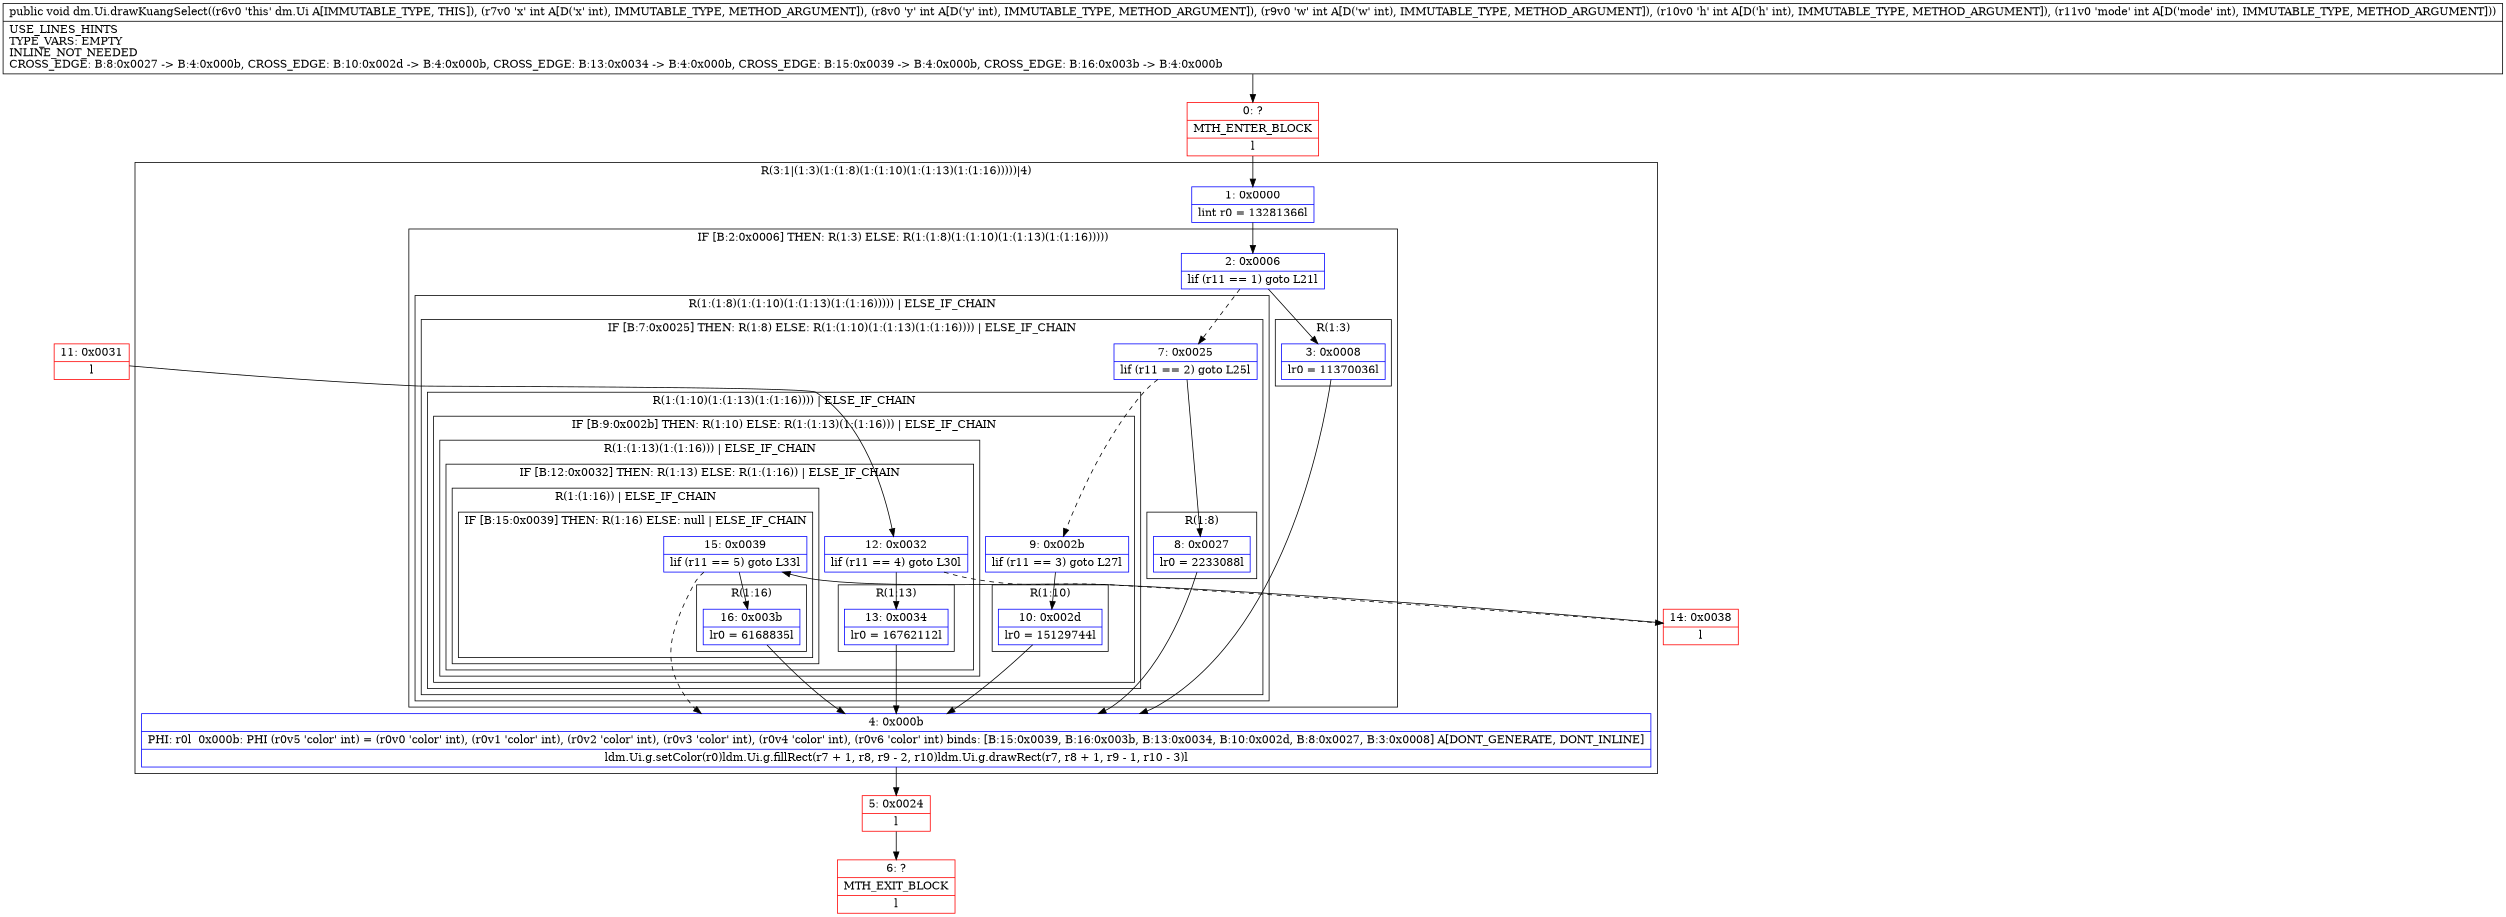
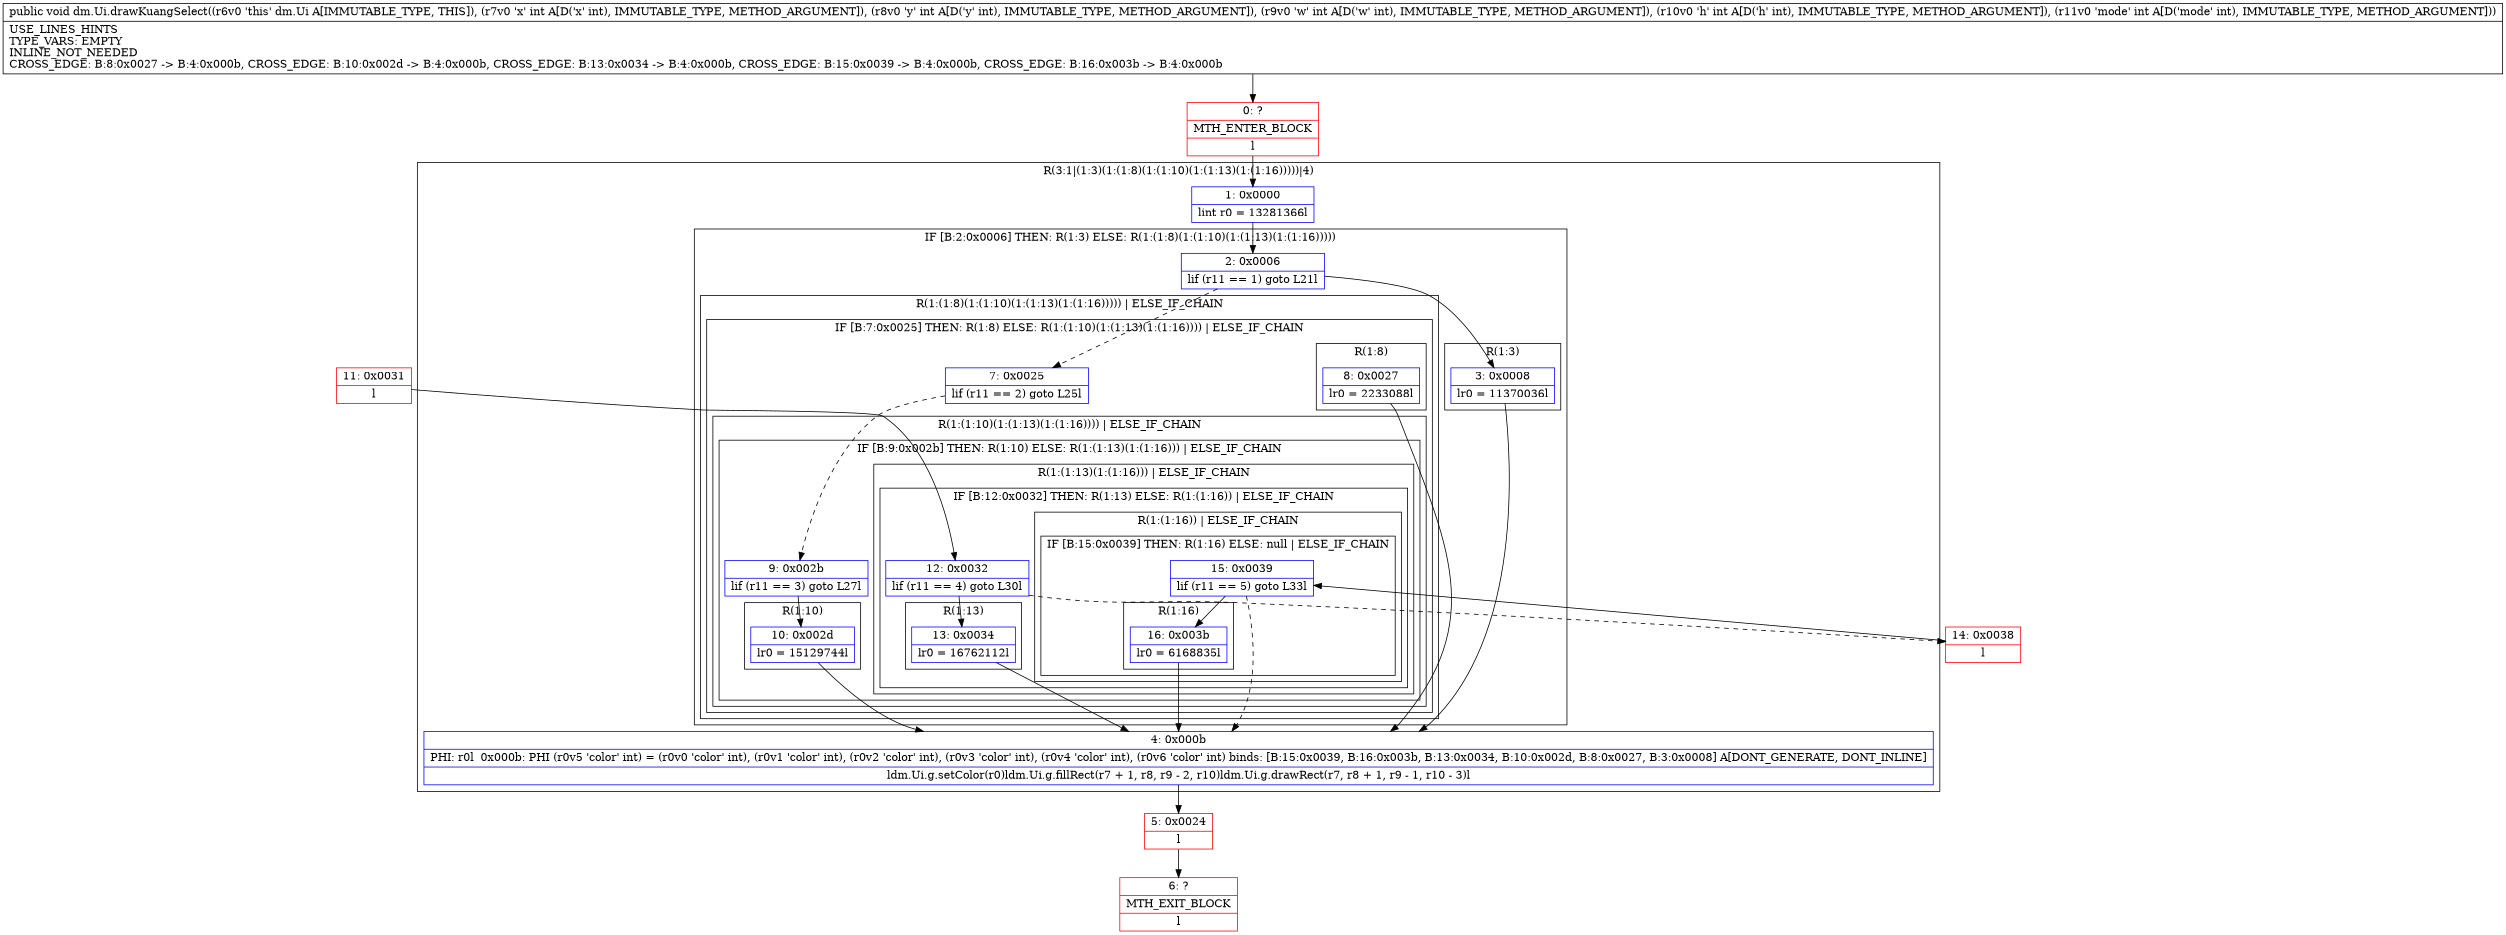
(1193, 454) -> none
